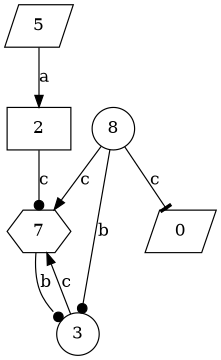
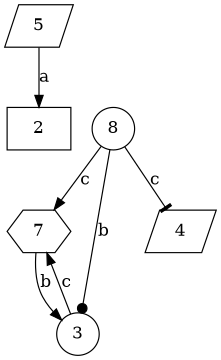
(39, 175) -> none
(181, 231) -> (181, 231)
(38, 284) -> (38, 284)
